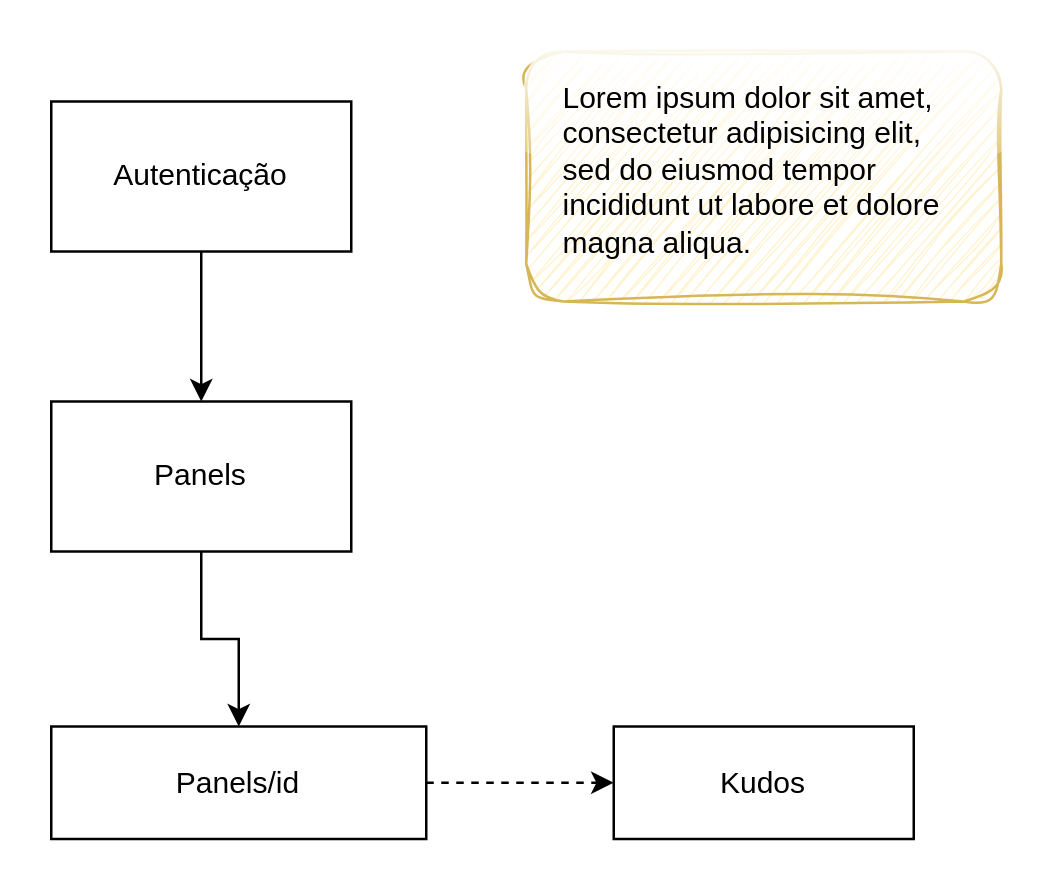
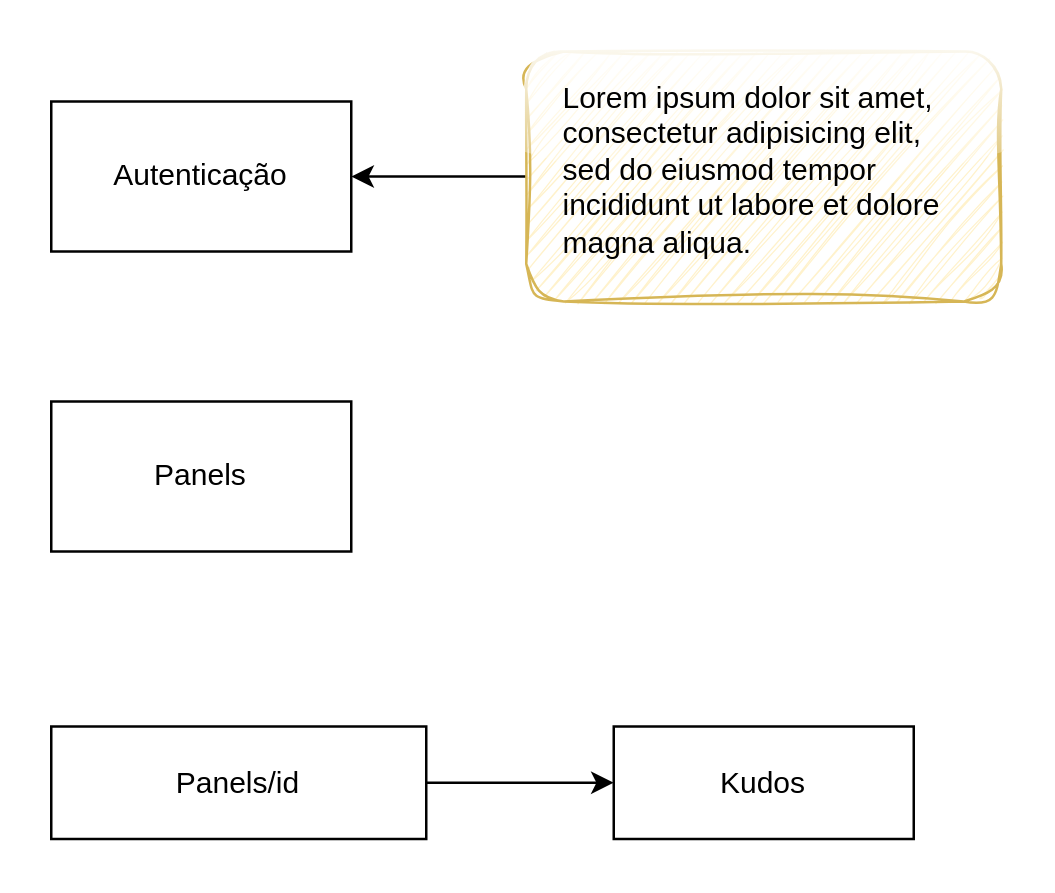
none -> (445, 176)
(201, 318) -> none
(211, 639) -> none
(512, 783) -> (512, 783)
